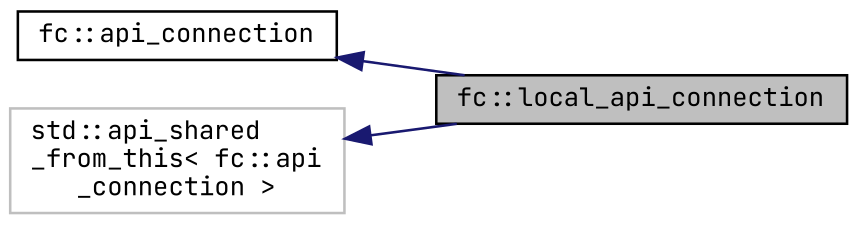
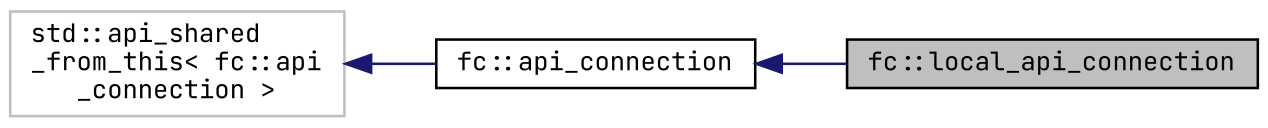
(414, 130) -> (404, 64)
